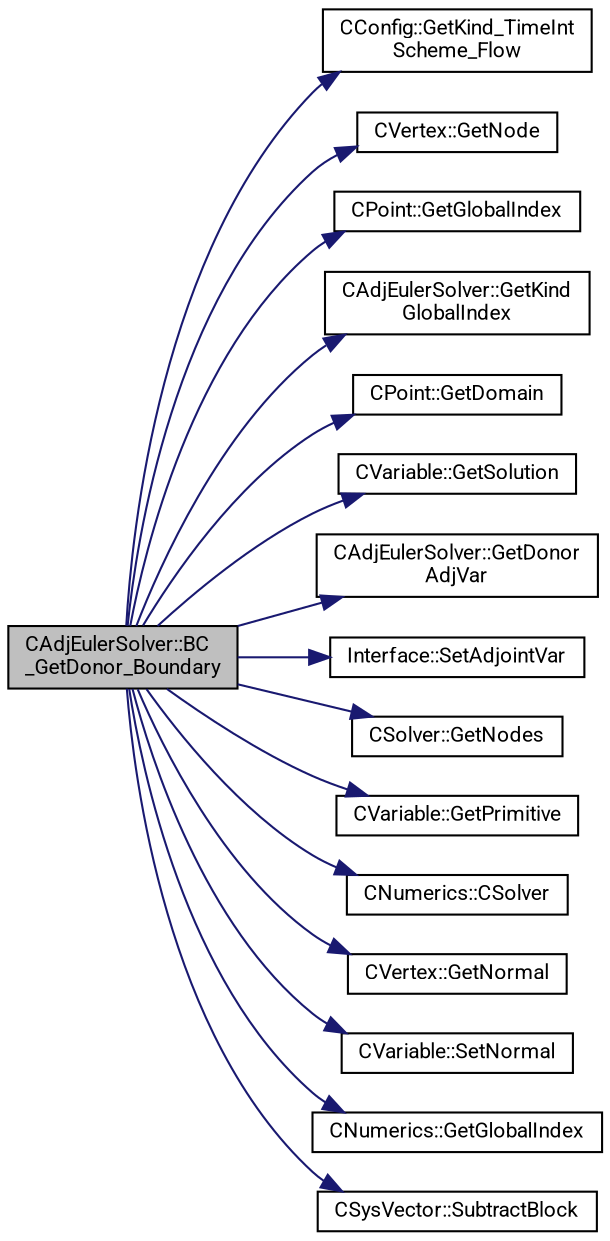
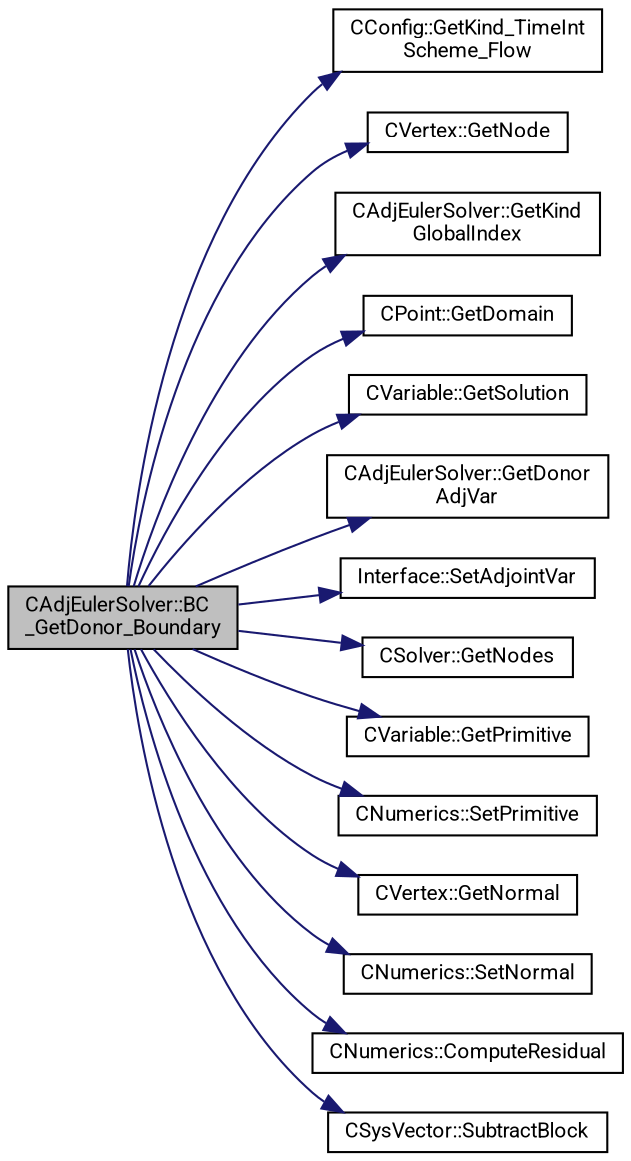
(457, 211) -> none
(457, 895) -> (468, 816)
(457, 1053) -> (468, 974)
(457, 1132) -> (468, 1053)
